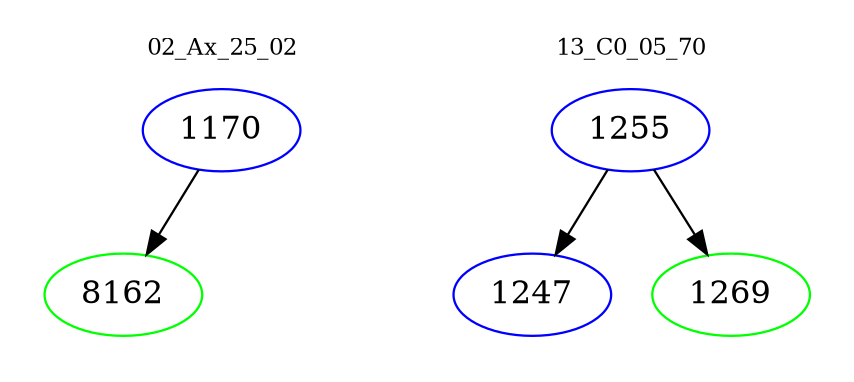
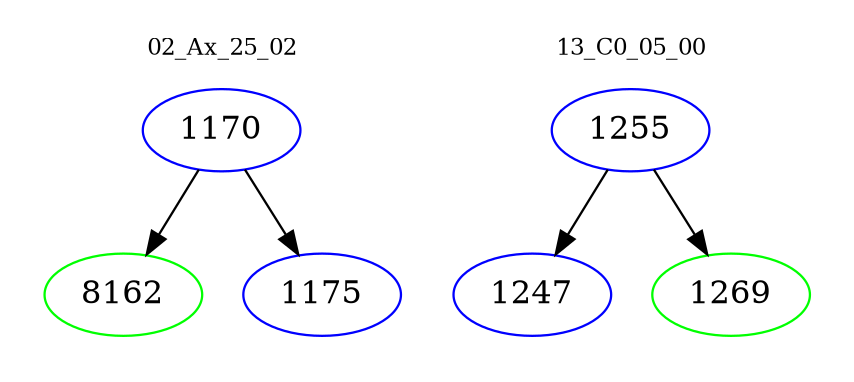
(632, 49) -> (632, 49)
none -> (322, 295)
